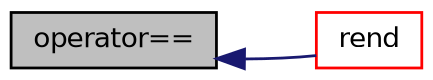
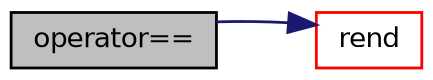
(281, 58) -> (252, 22)
